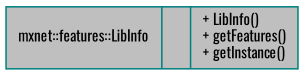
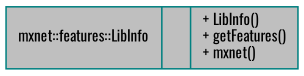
(244, 54) -> (229, 54)
